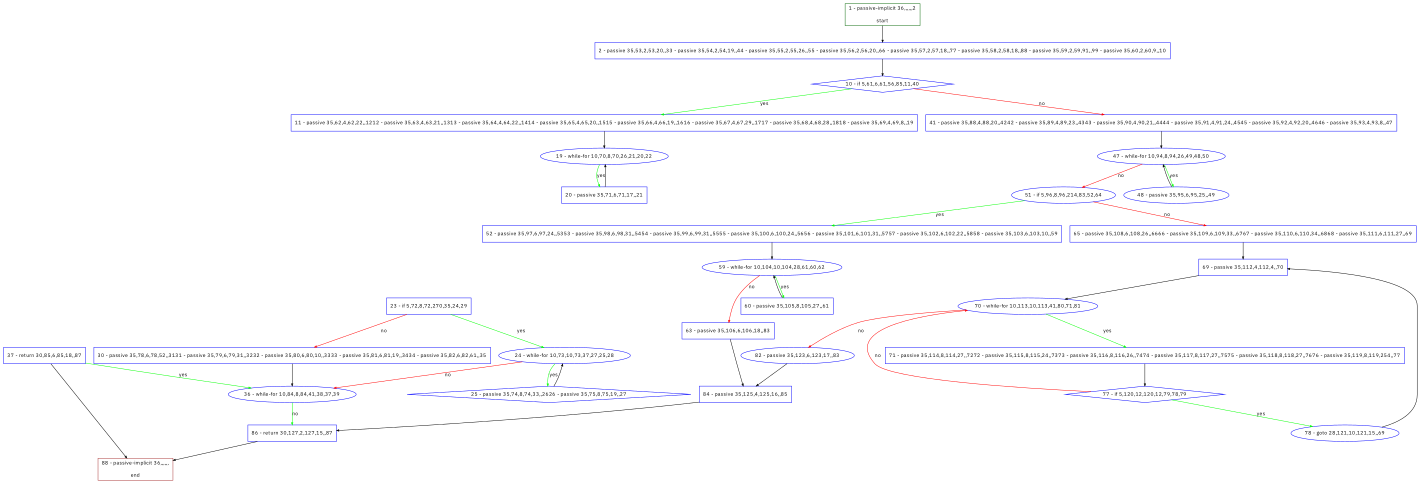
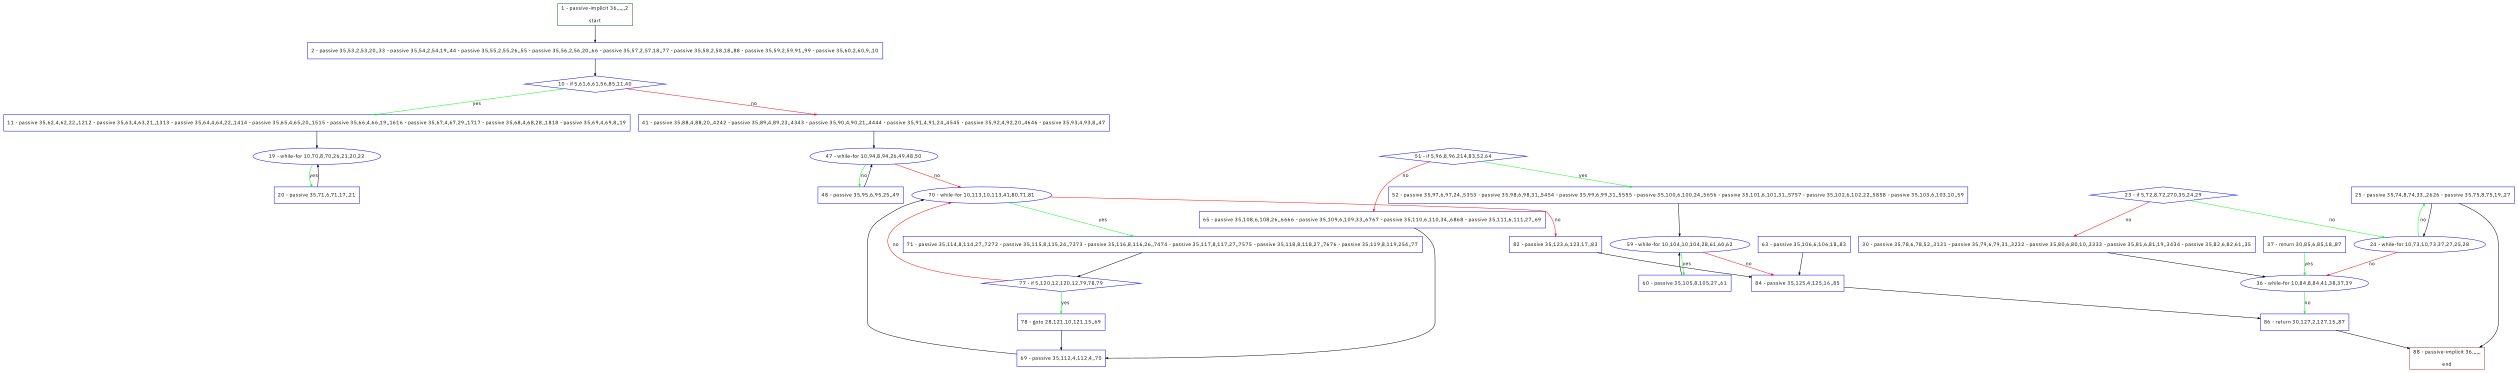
(1113, 175) -> (927, 175)
(1174, 176) -> (864, 176)
(1064, 195) -> (1453, 156)
(1176, 195) -> (861, 195)
(739, 294) -> (1737, 263)
(429, 306) -> (2163, 195)
(521, 331) -> (2332, 220)
(798, 356) -> (1556, 244)
(554, 375) -> (2423, 220)
(549, 394) -> (2433, 195)
(88, 410) -> (2498, 268)
(1345, 433) -> (1061, 322)
